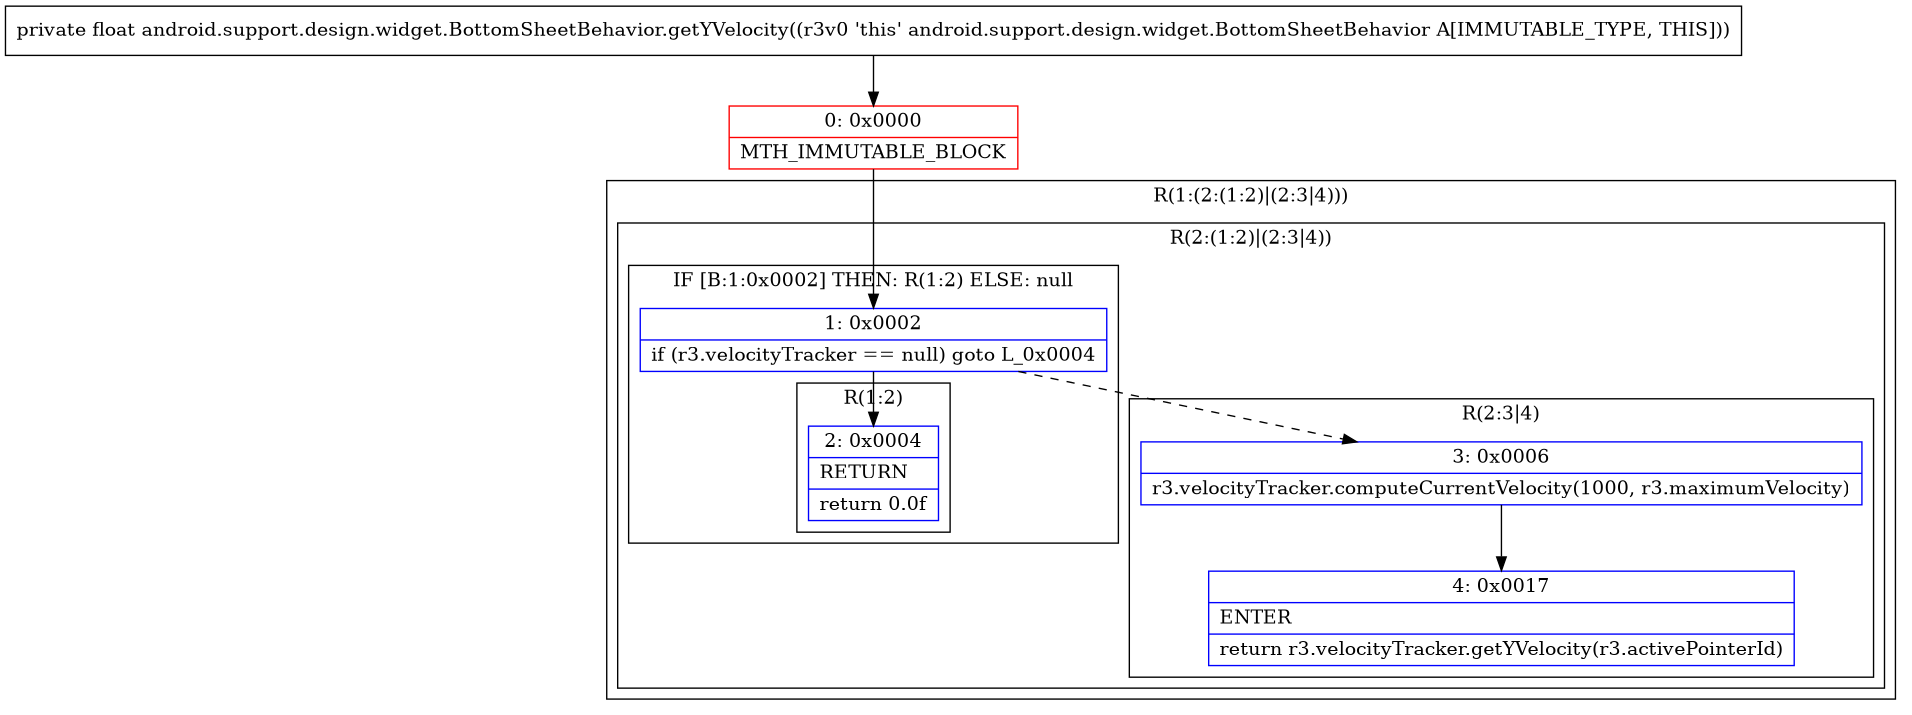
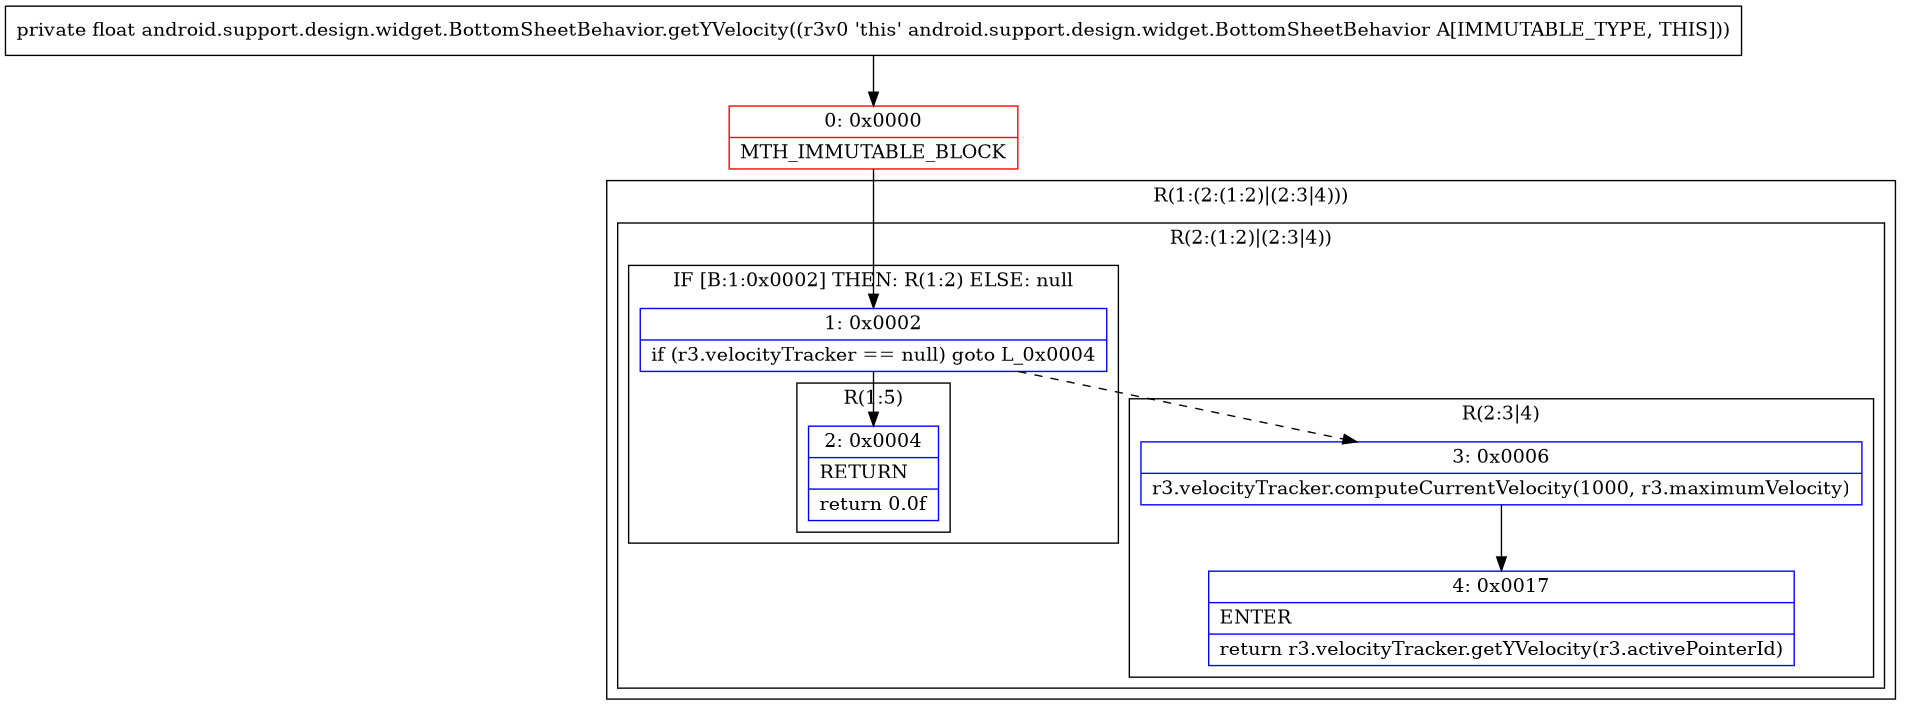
(874, 399) -> (874, 399)
